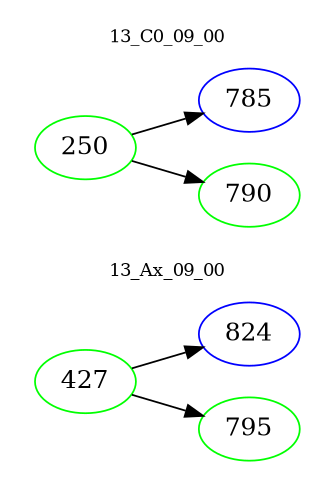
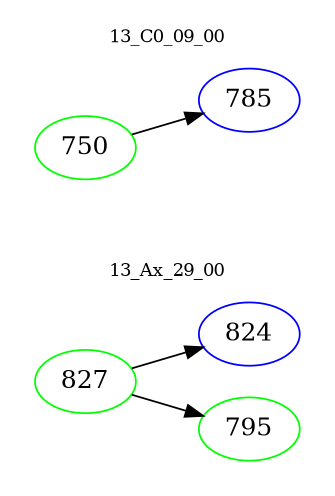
(85, 148) -> (85, 148)
(249, 195) -> none
(167, 272) -> (167, 272)
(85, 382) -> (85, 382)
